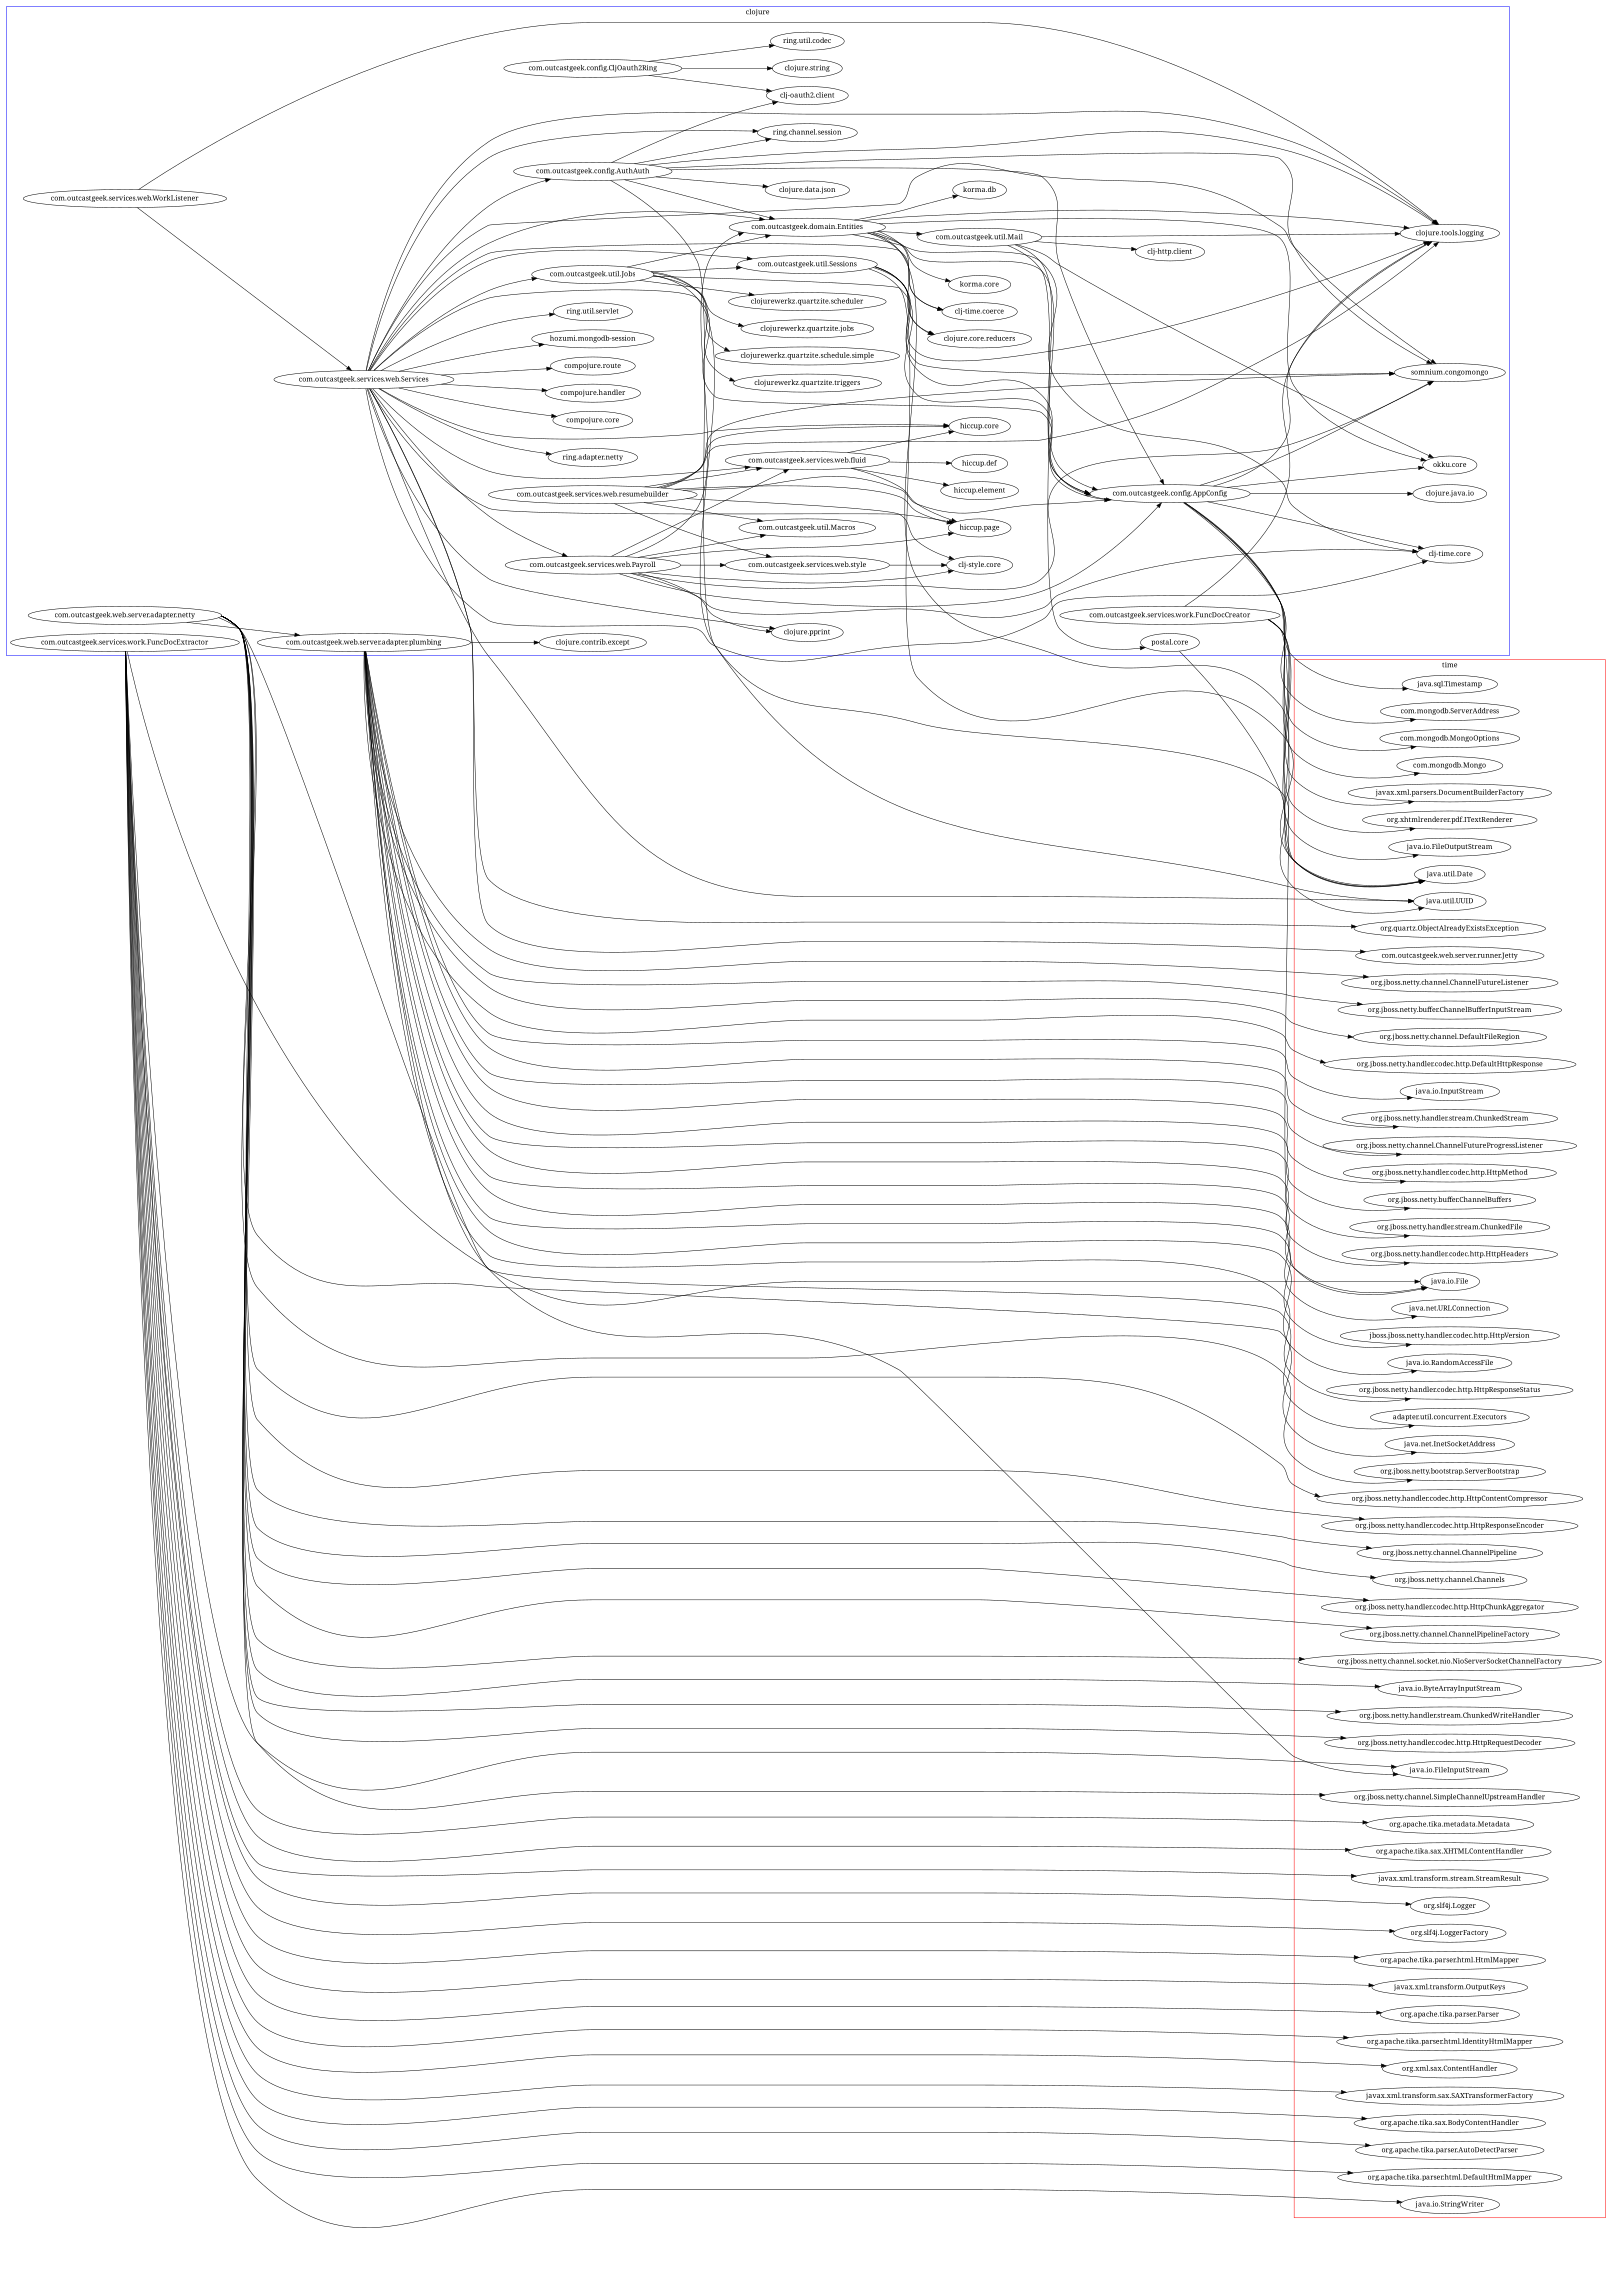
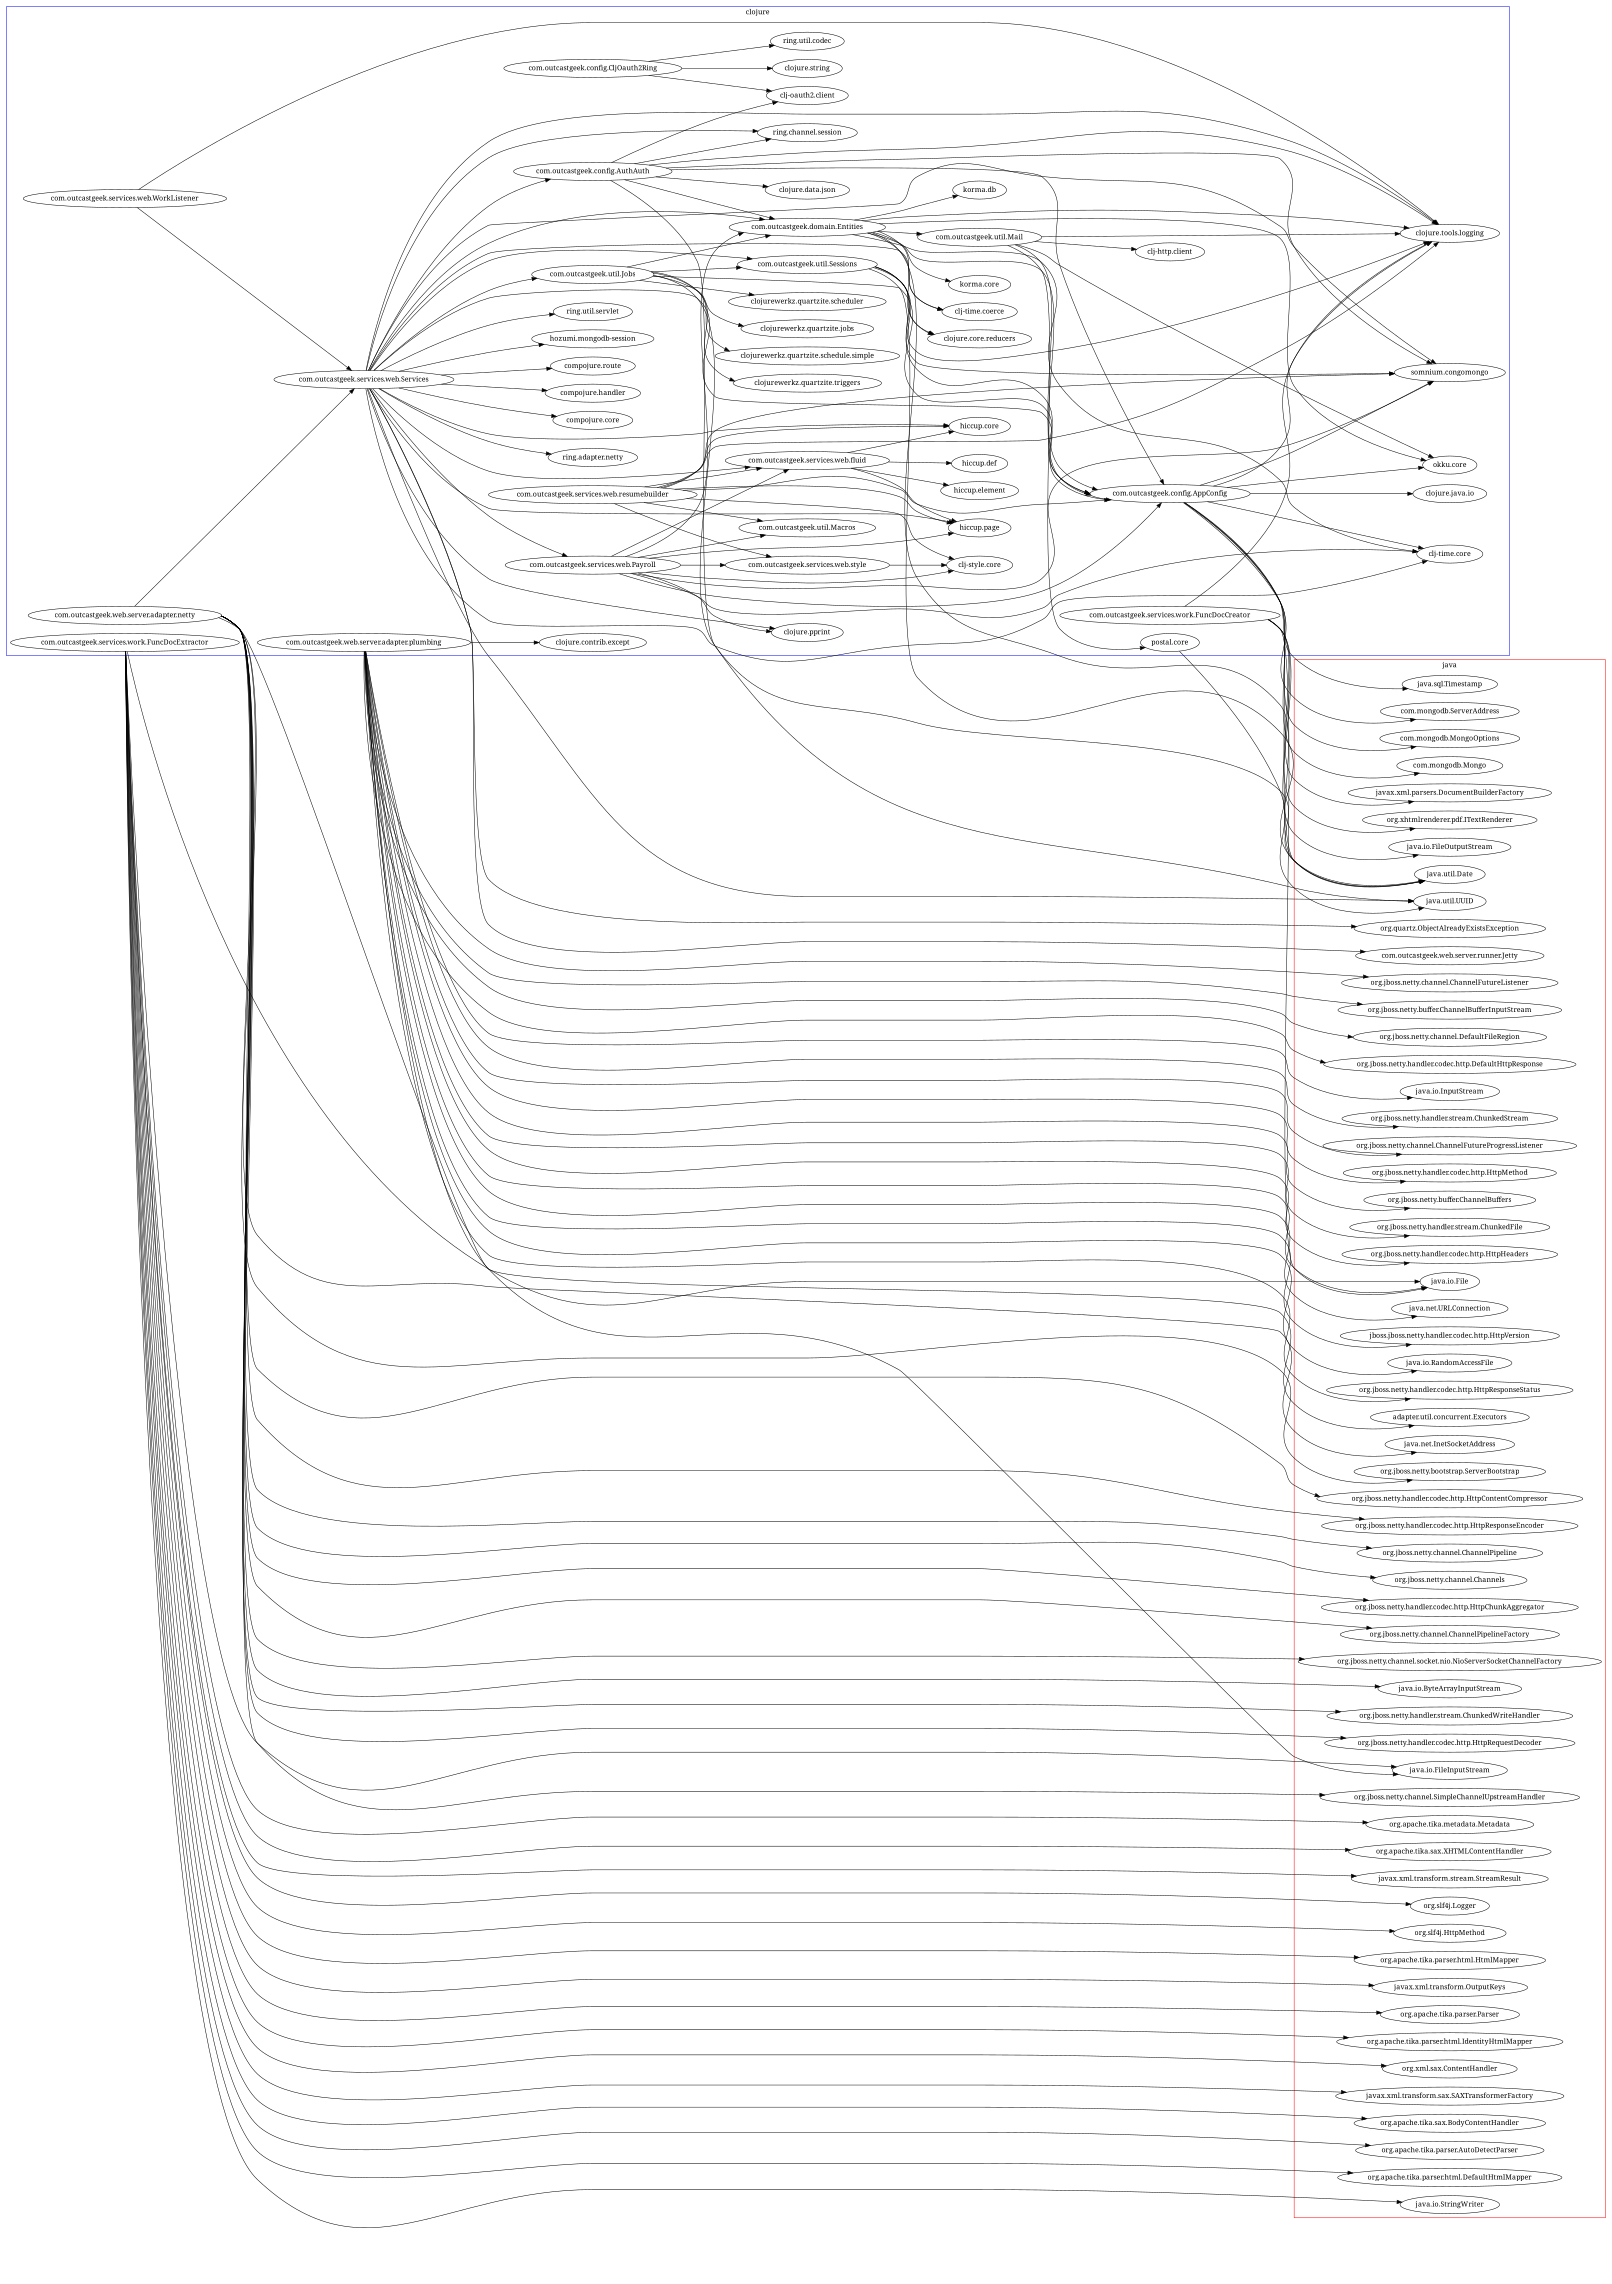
(243, 629) -> (243, 499)
(1450, 665) -> (1450, 665)
(1450, 1933) -> (1450, 1933)
